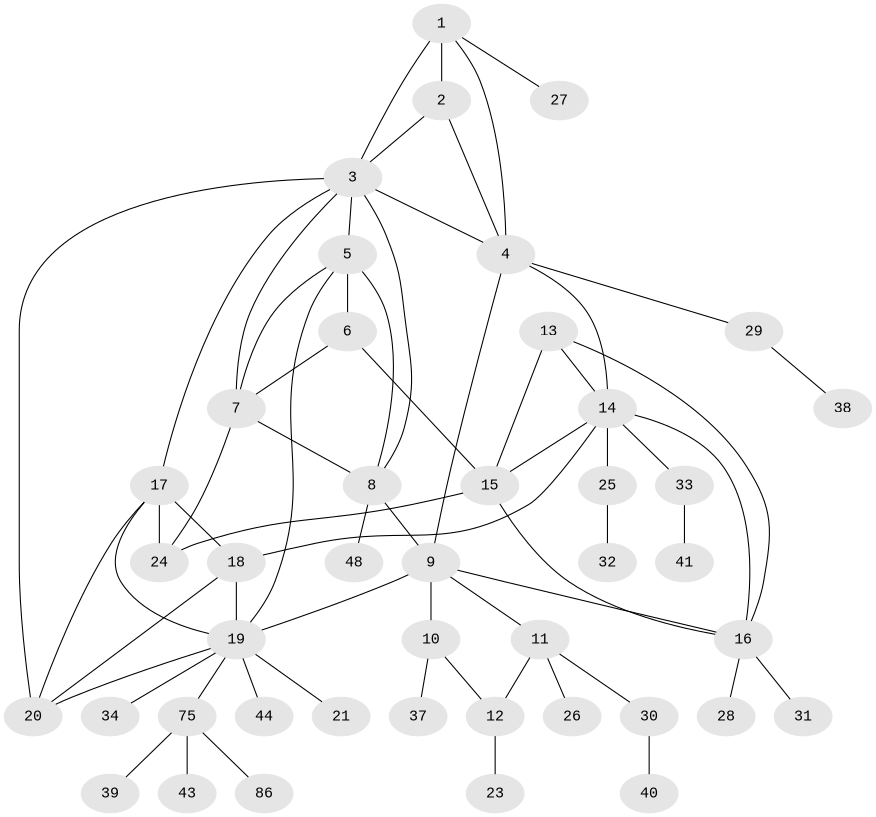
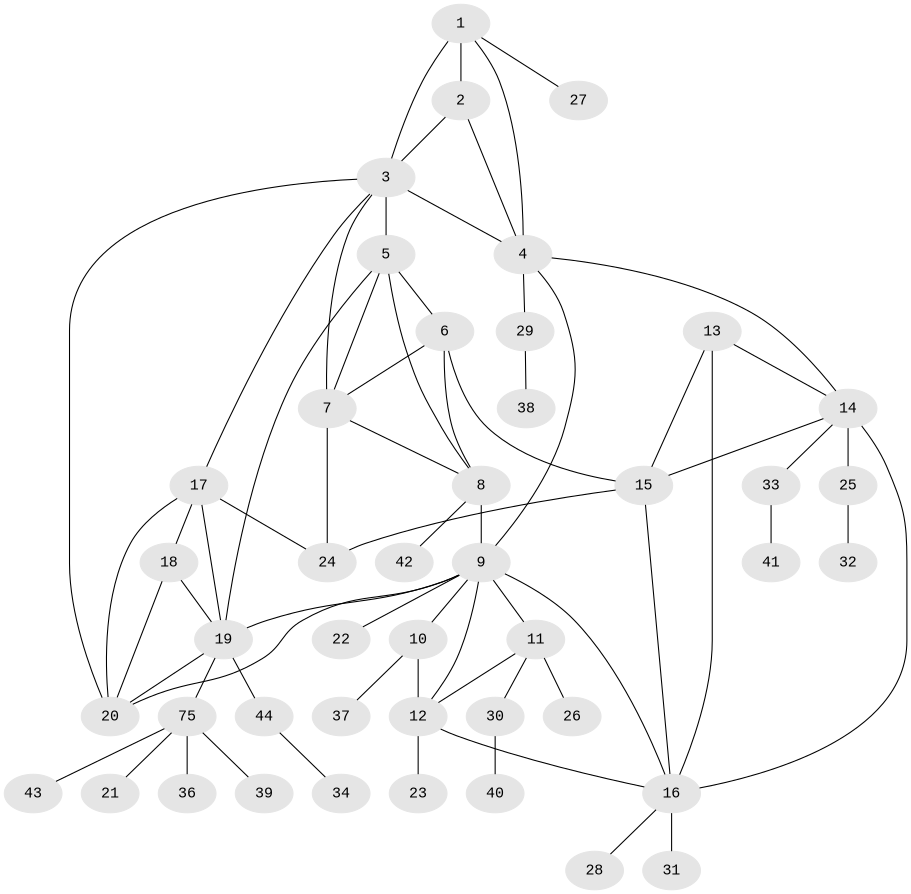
(407, 330) -> (449, 411)
(449, 533) -> none
(354, 563) -> (404, 563)
none -> (290, 629)
none -> (341, 640)
none -> (463, 644)
(173, 678) -> (303, 755)
(289, 678) -> (149, 755)
none -> (541, 762)
(264, 794) -> (187, 794)
